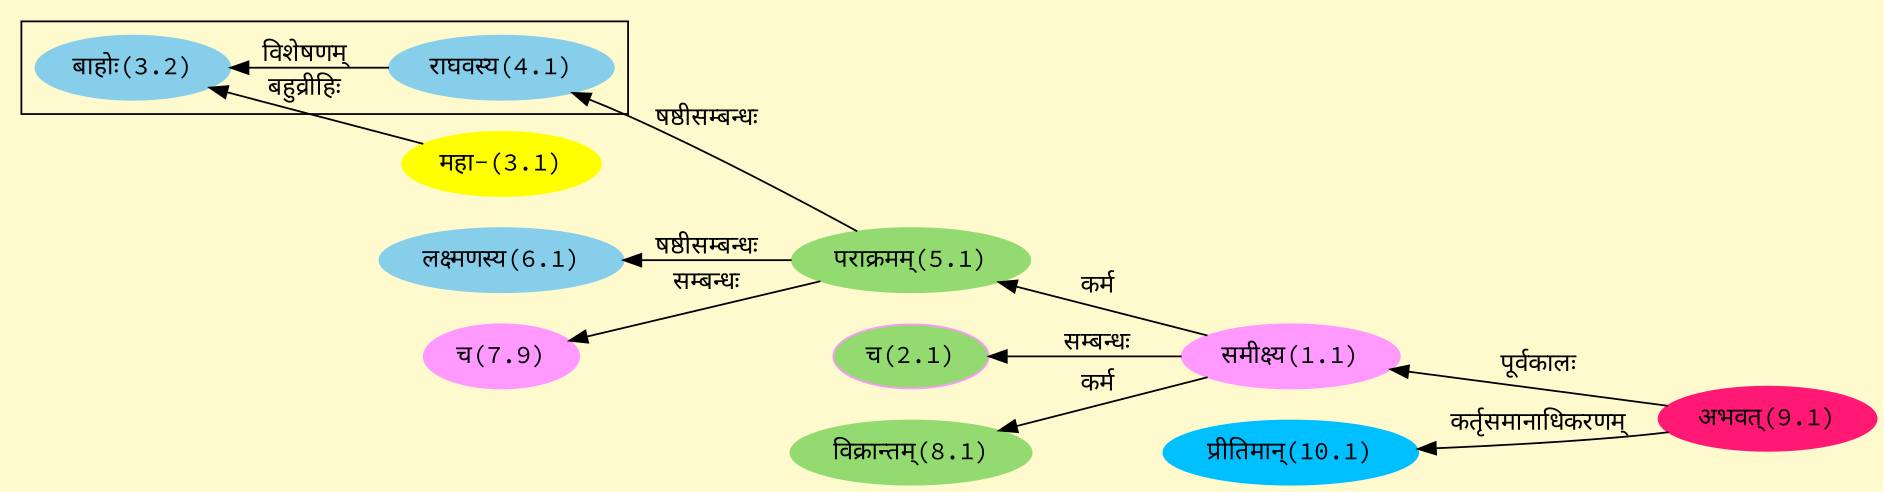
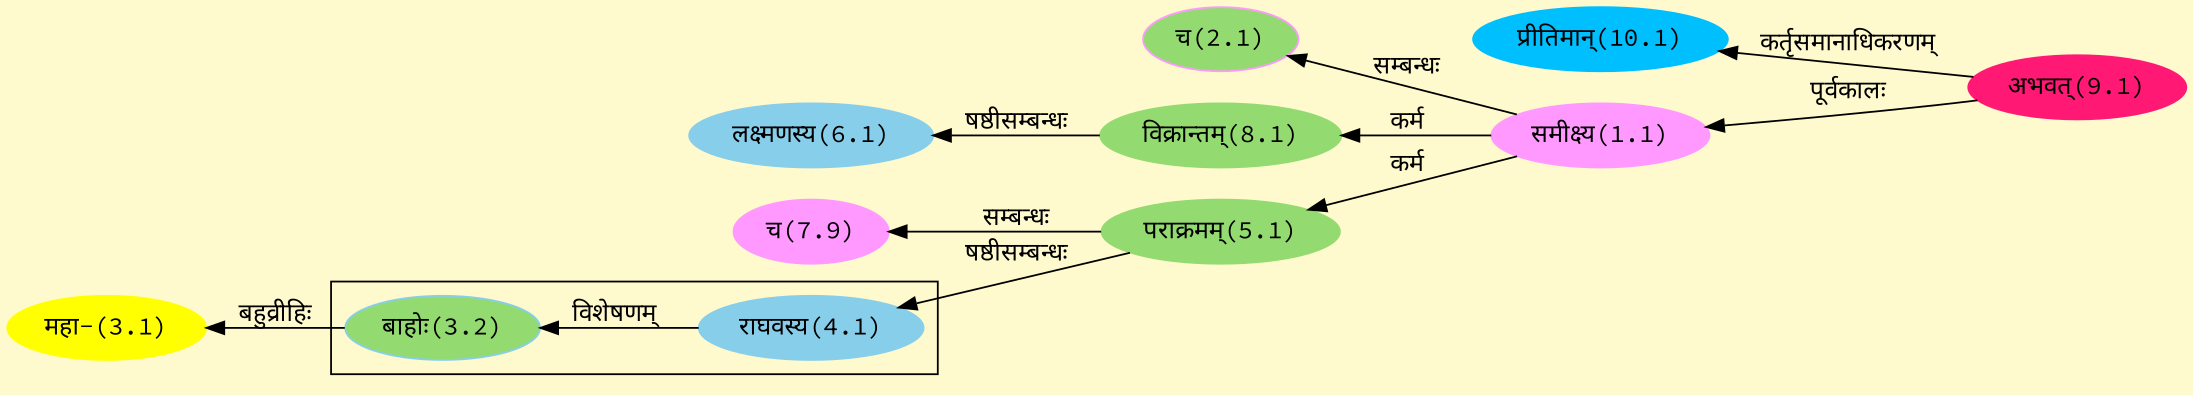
(133, 68) -> (443, 328)
(354, 126) -> (285, 328)
(717, 260) -> (1026, 135)
